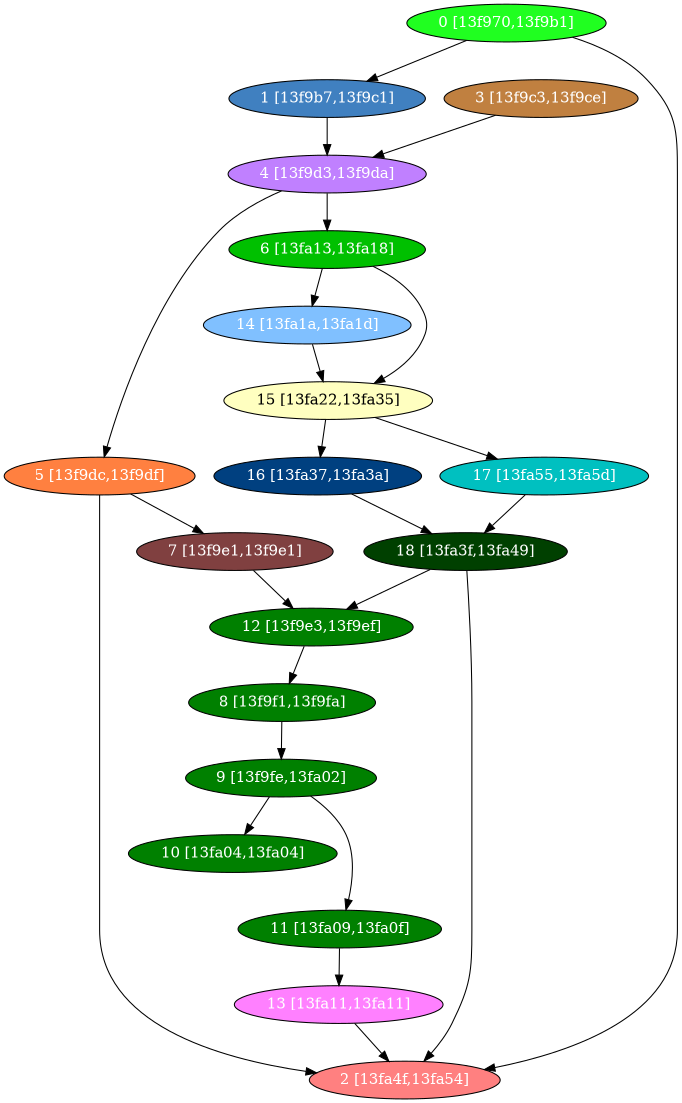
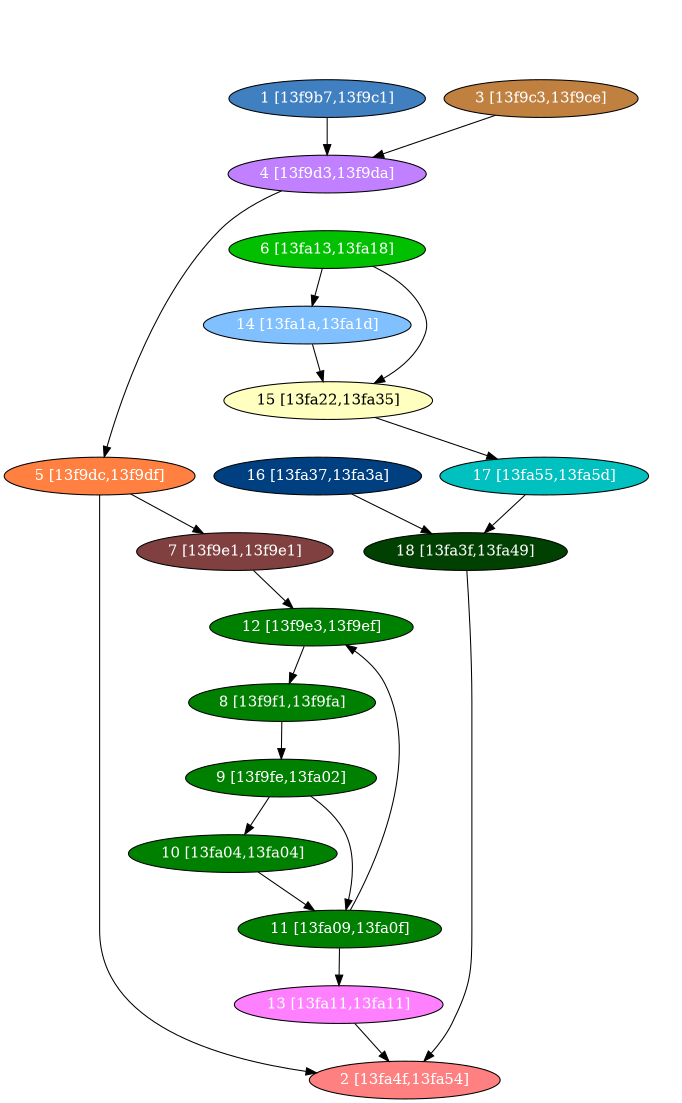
(506, 23) -> none
(327, 207) -> none
(324, 433) -> none
(393, 587) -> (397, 778)
none -> (282, 888)
